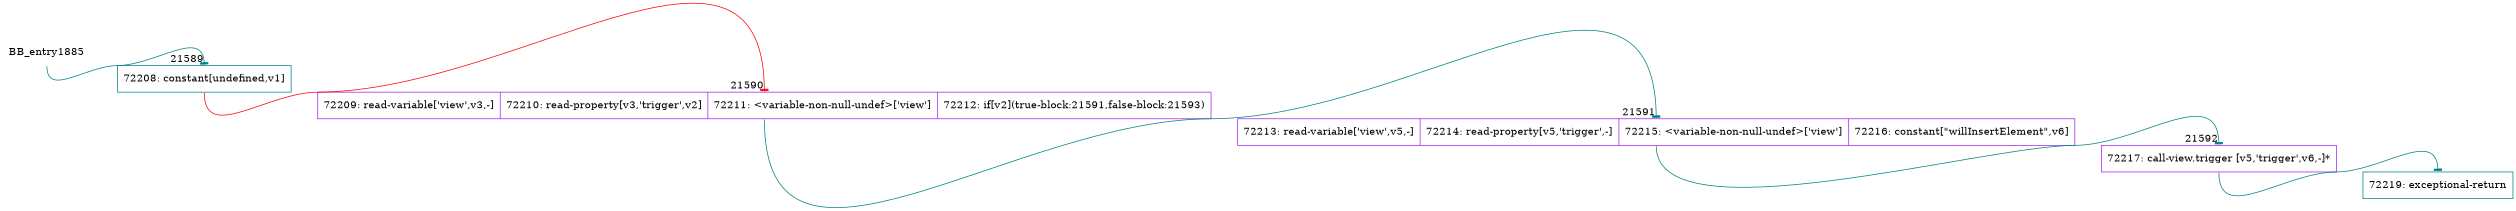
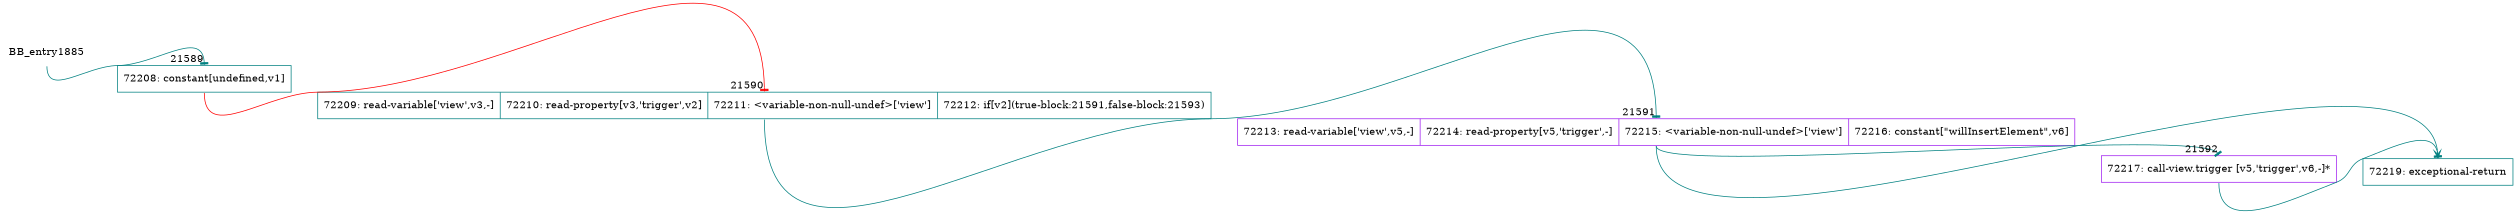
(764, 105) -> (764, 105)
none -> (2044, 153)
